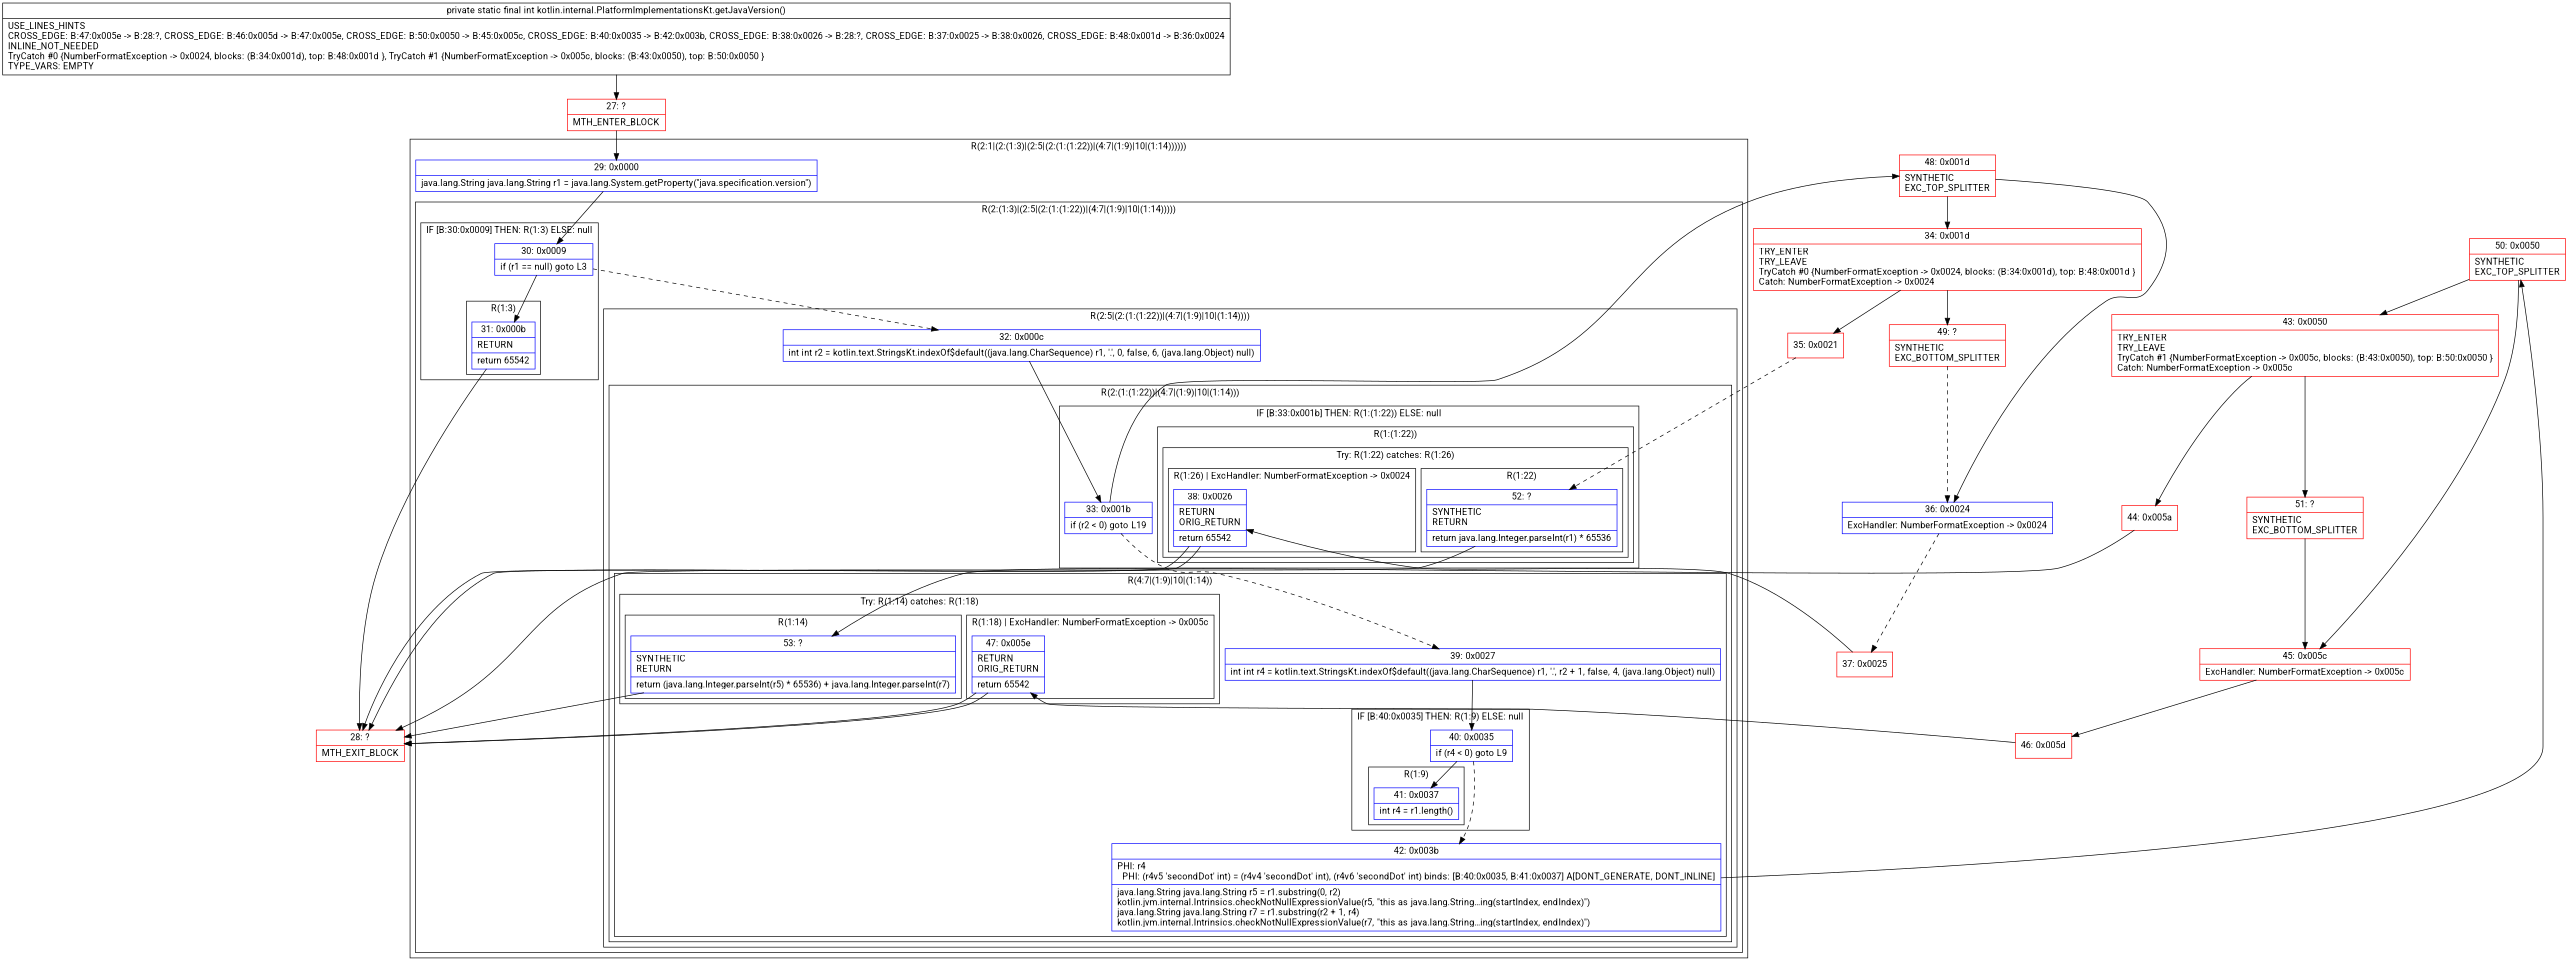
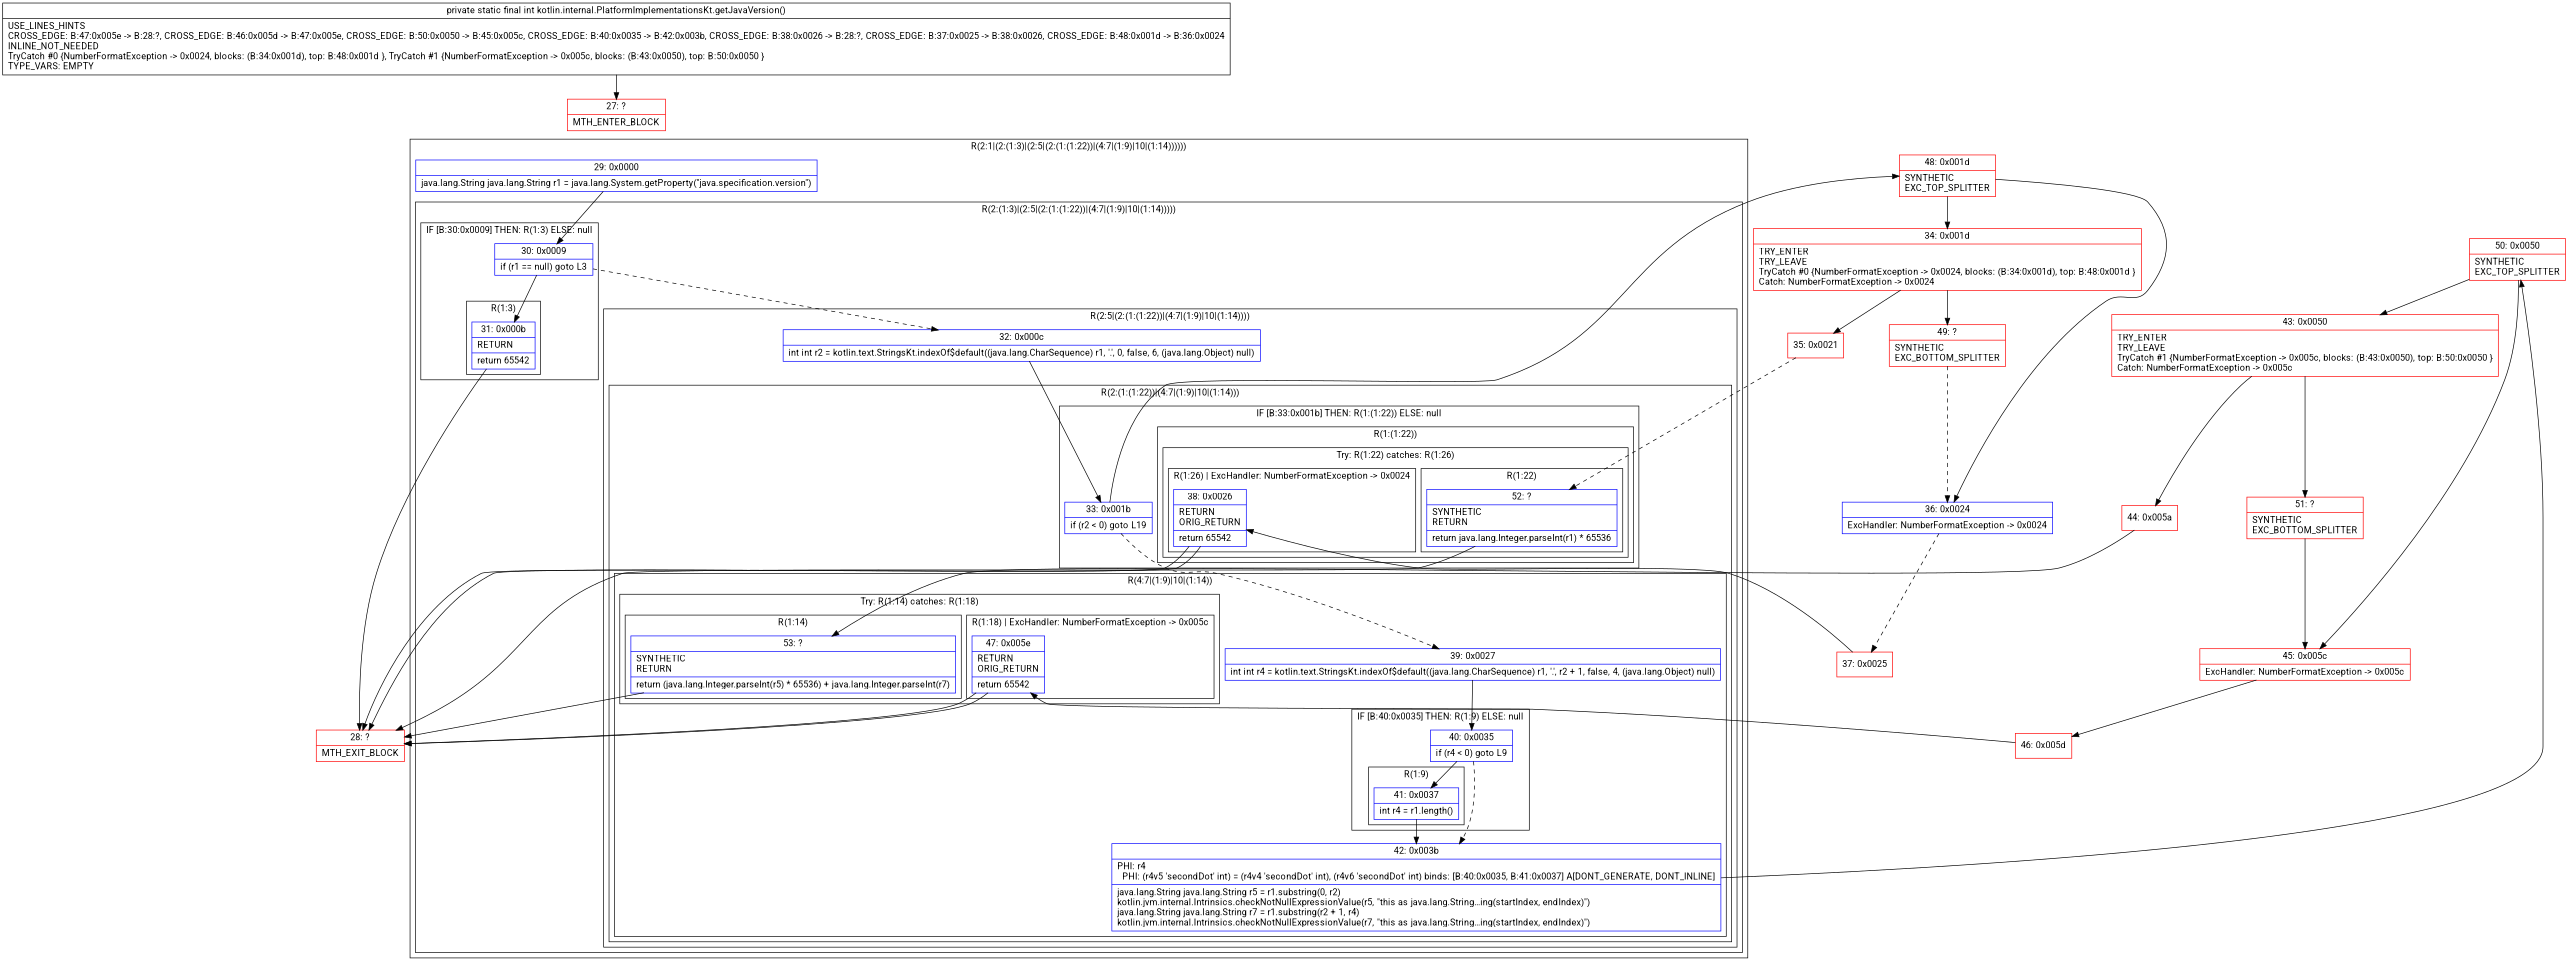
(616, 144) -> none
none -> (1416, 828)
